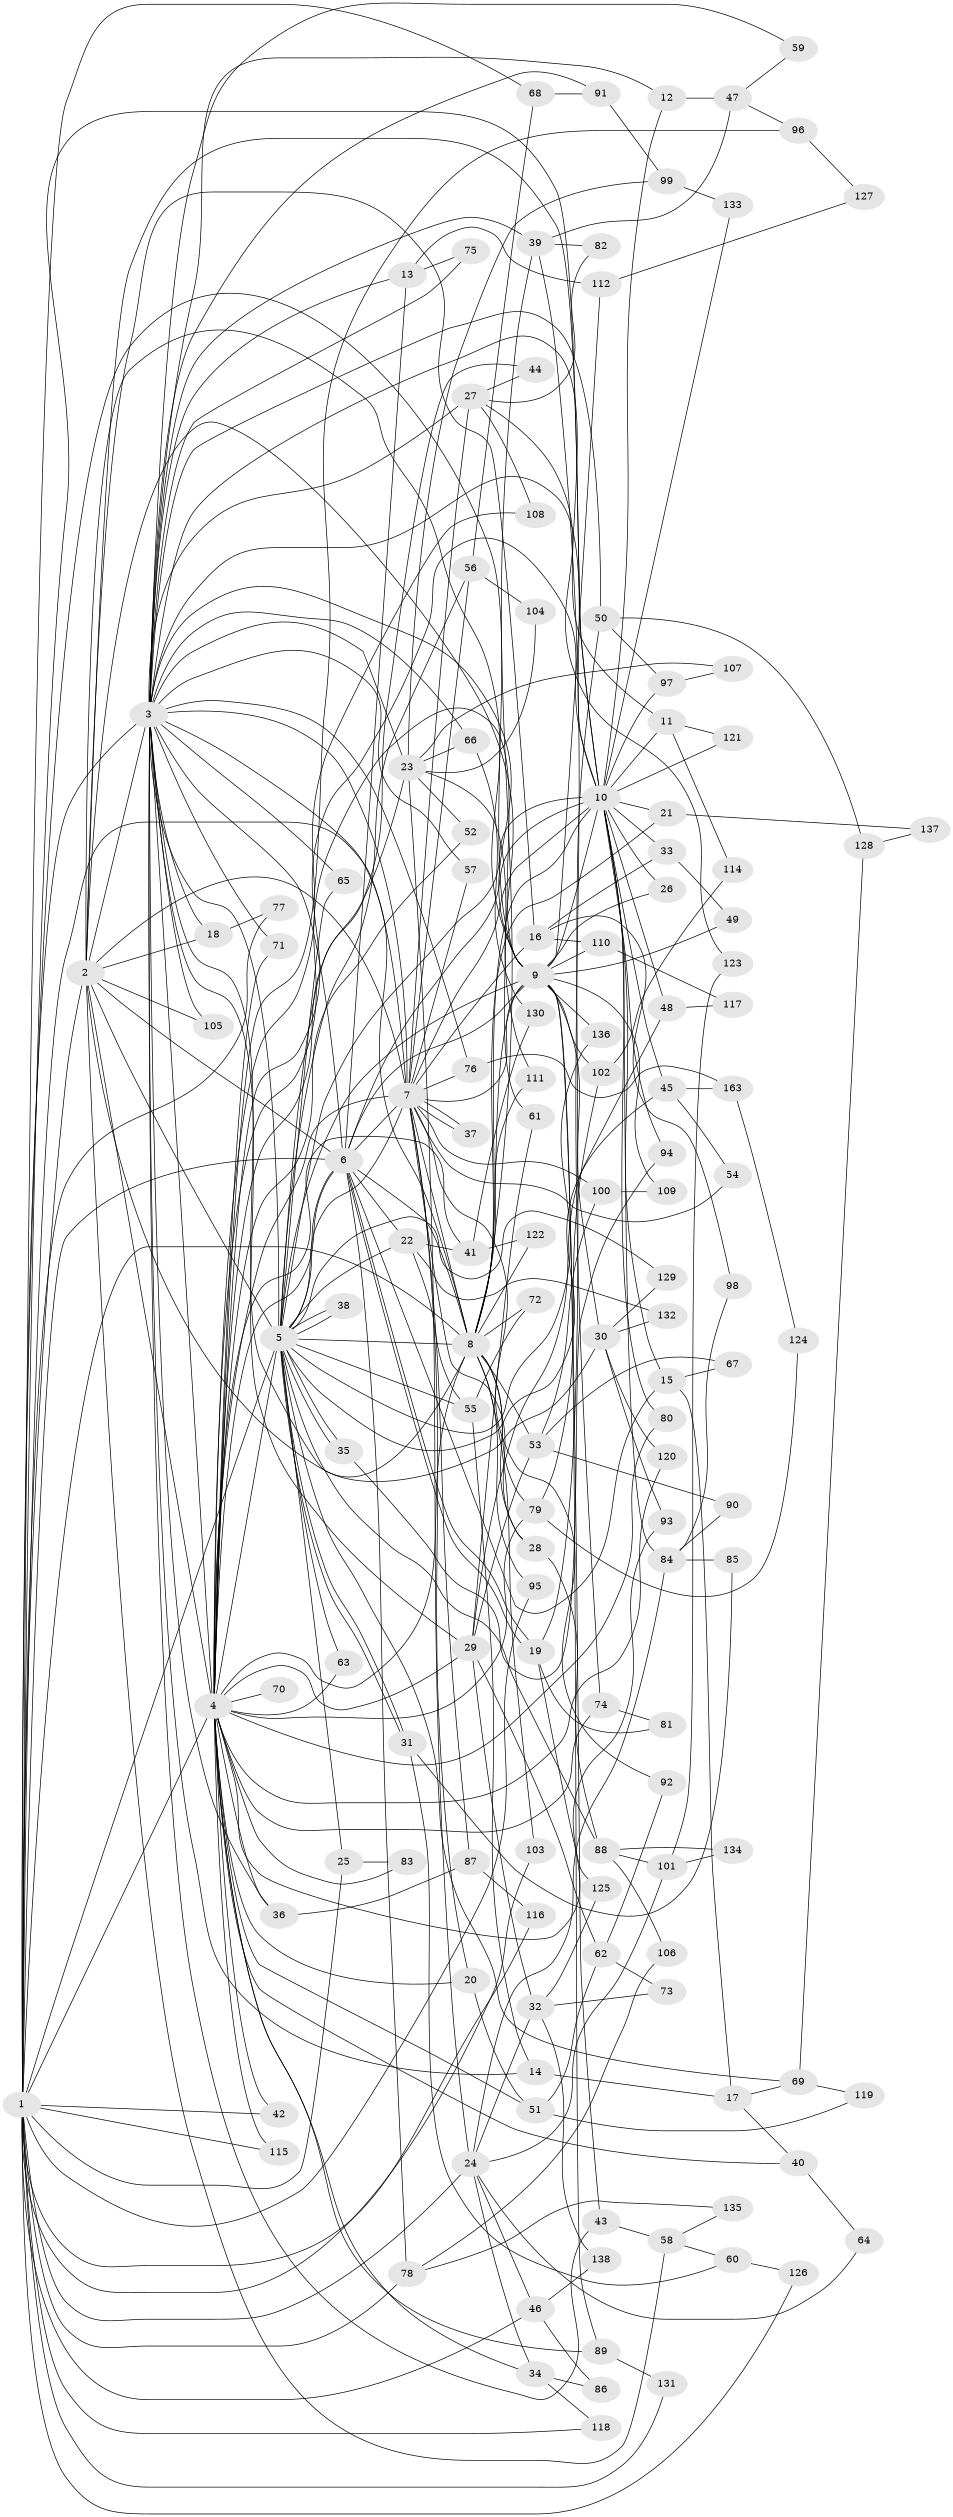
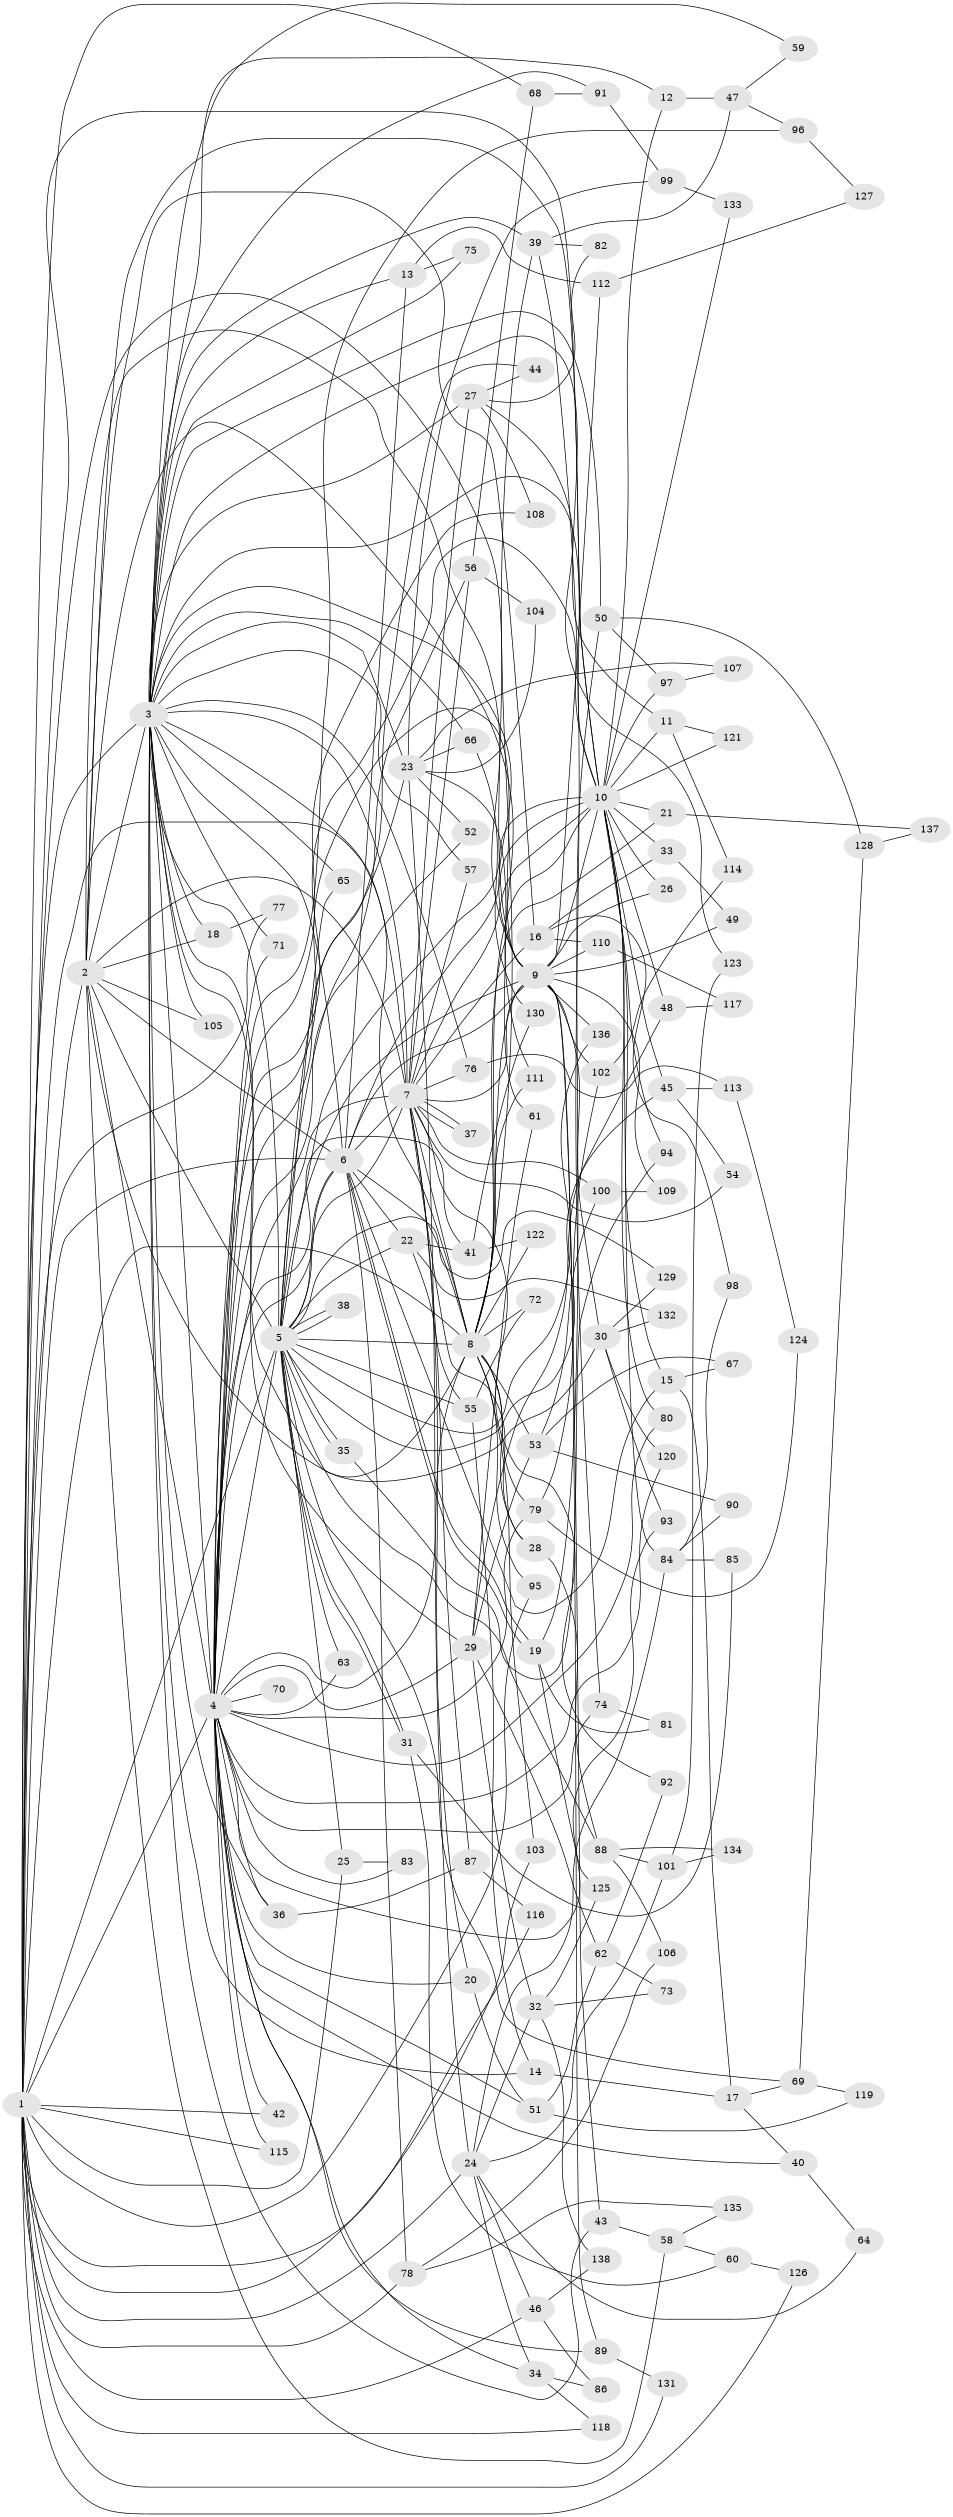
(733, 1089) -> (733, 1089)
